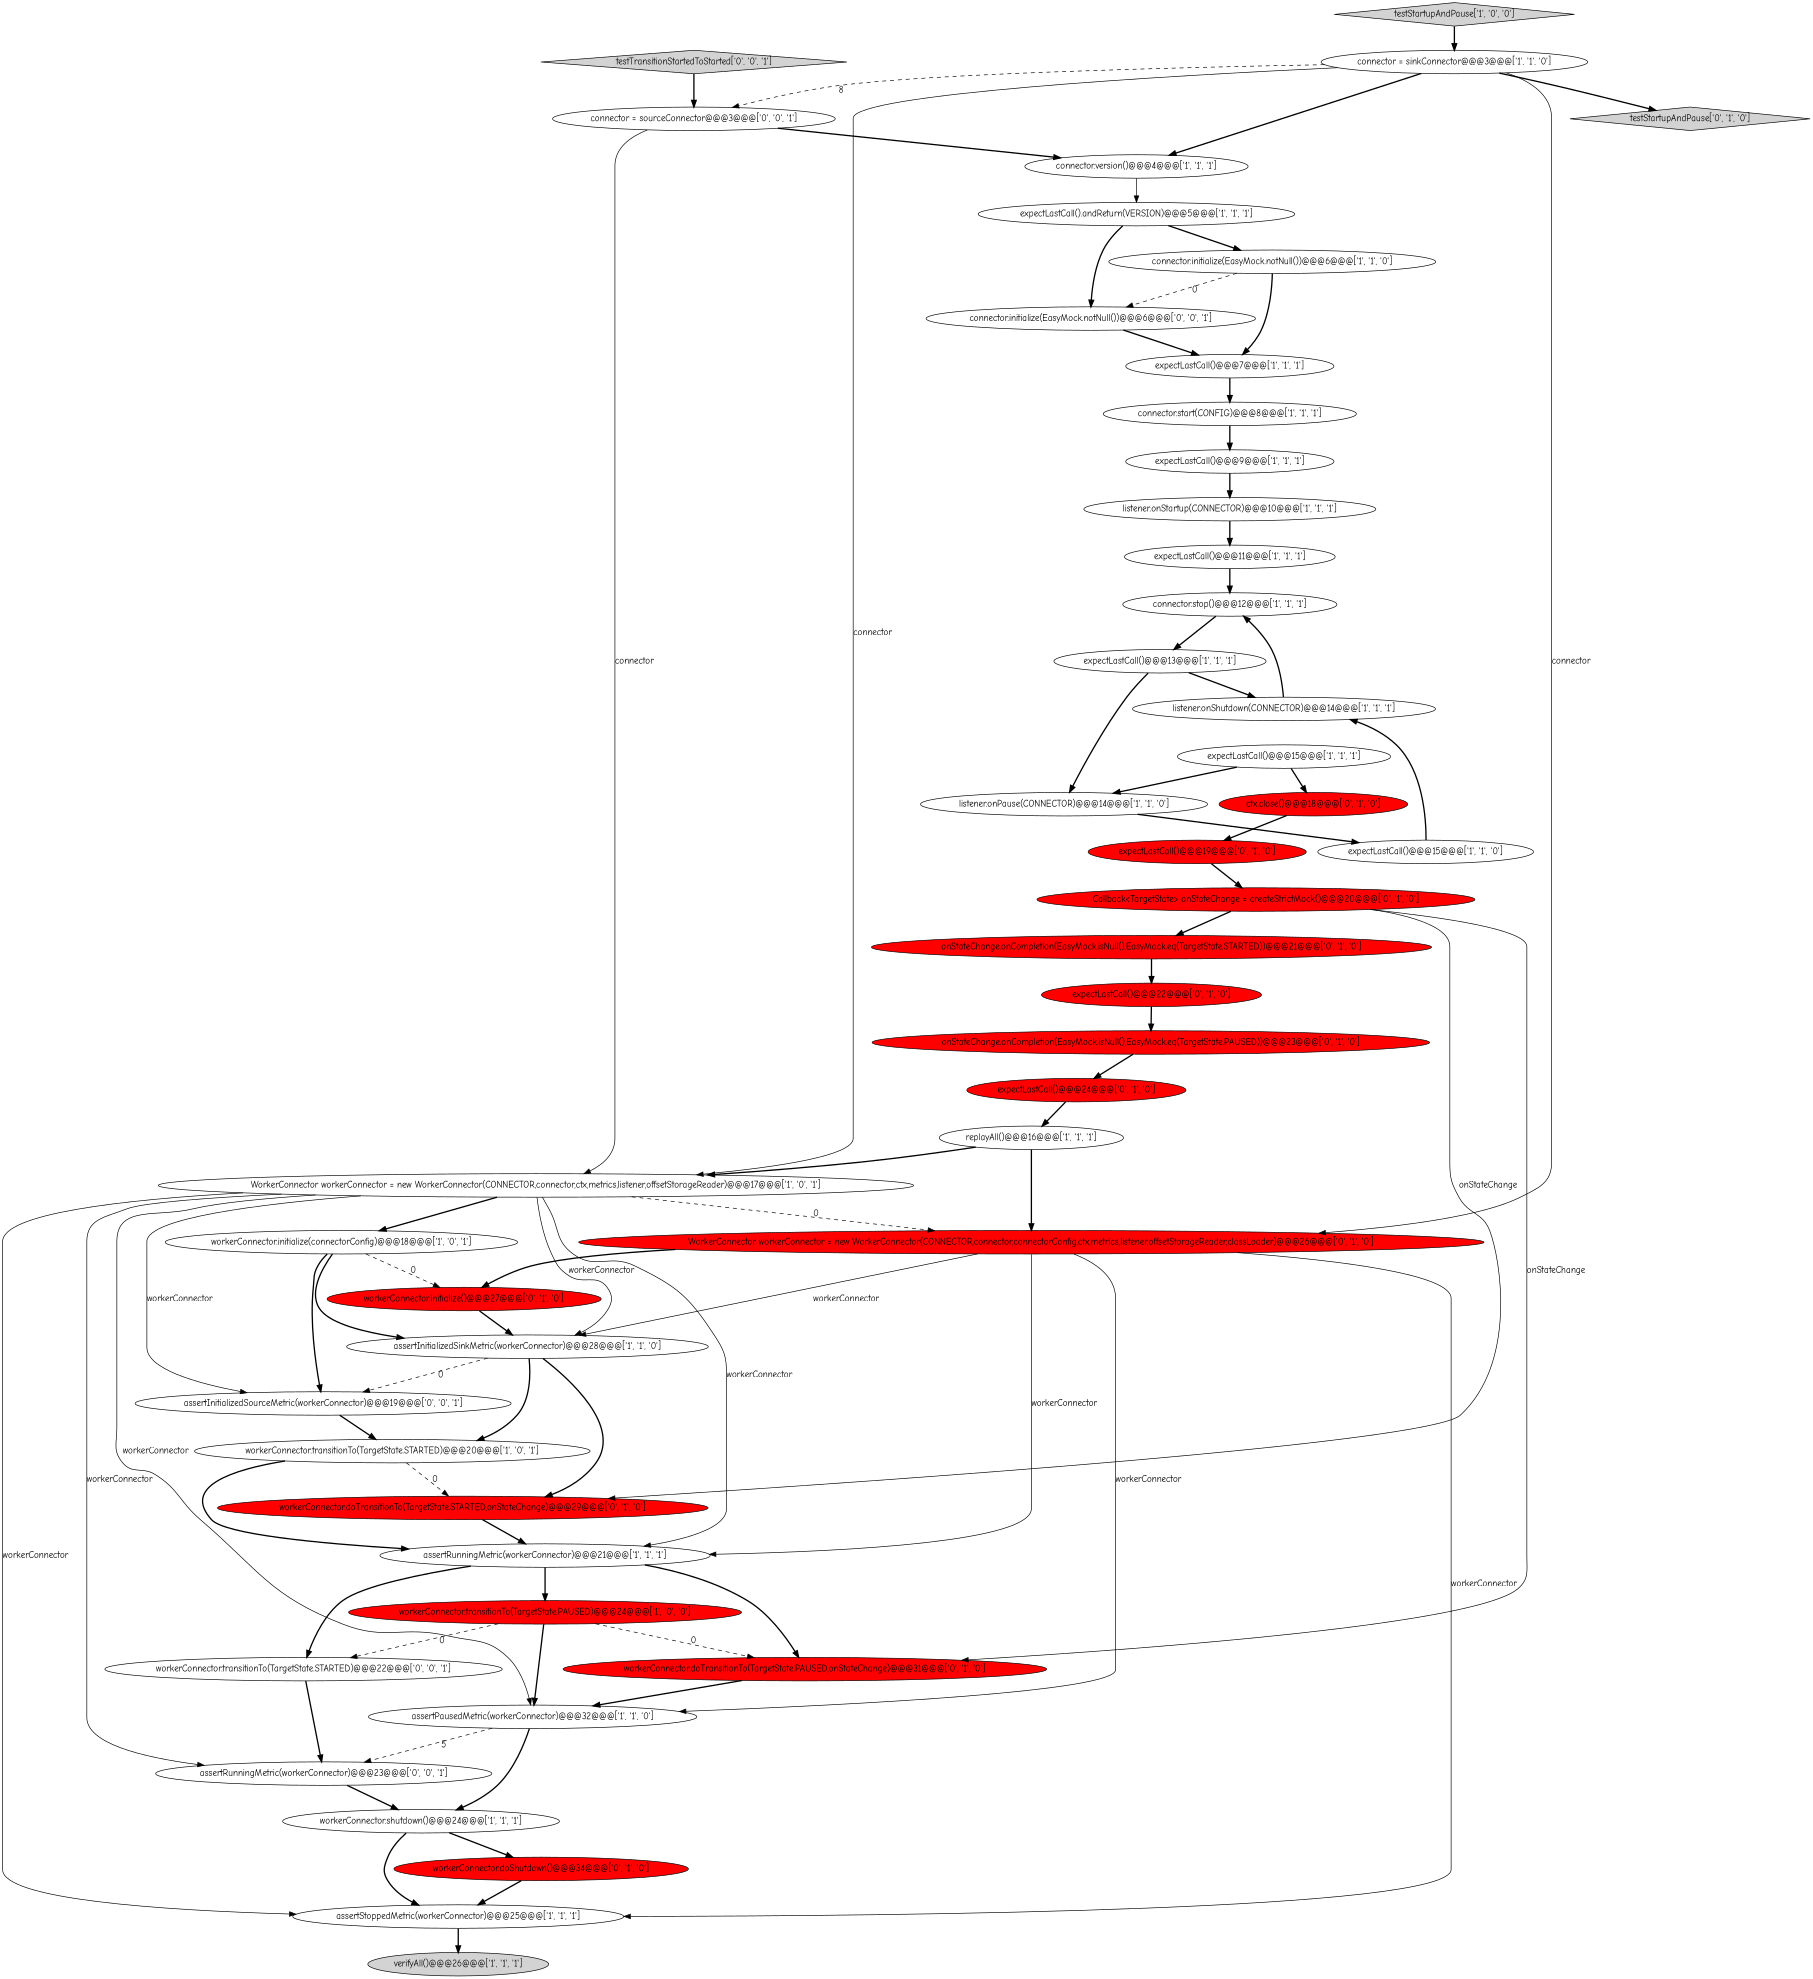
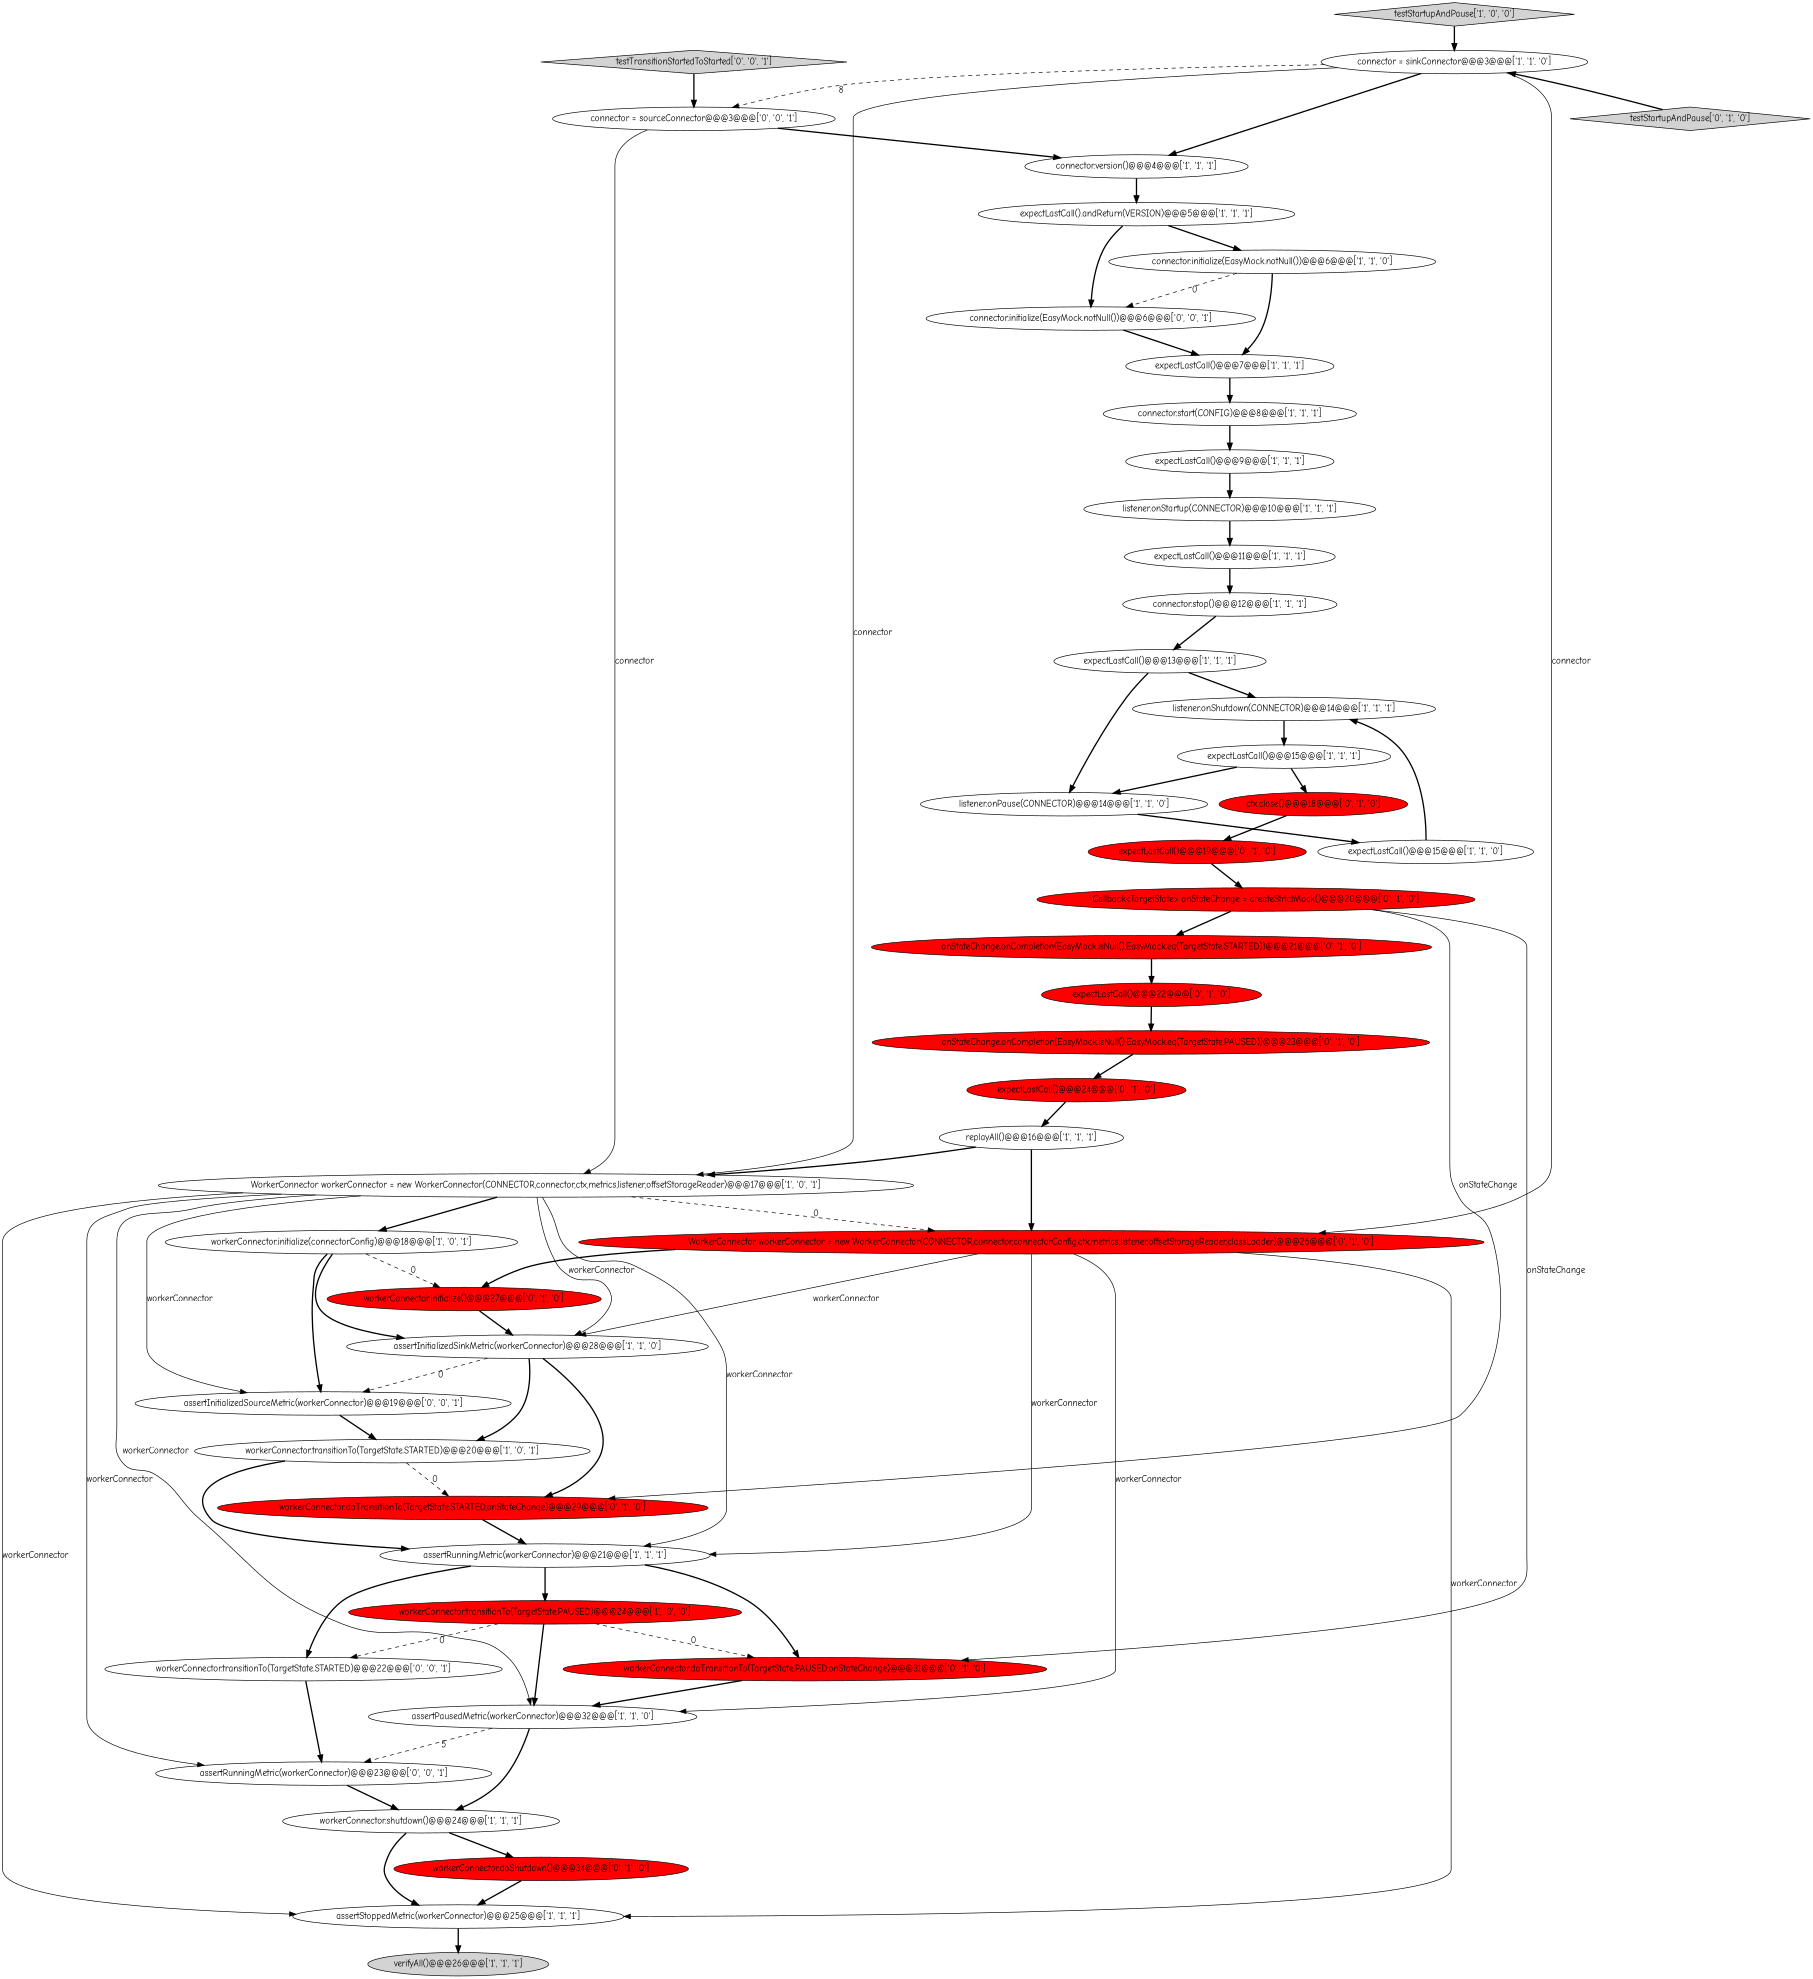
(1574, 90) -> (1589, 91)
(1136, 187) -> (1136, 187)
(1274, 655) -> (1284, 730)
